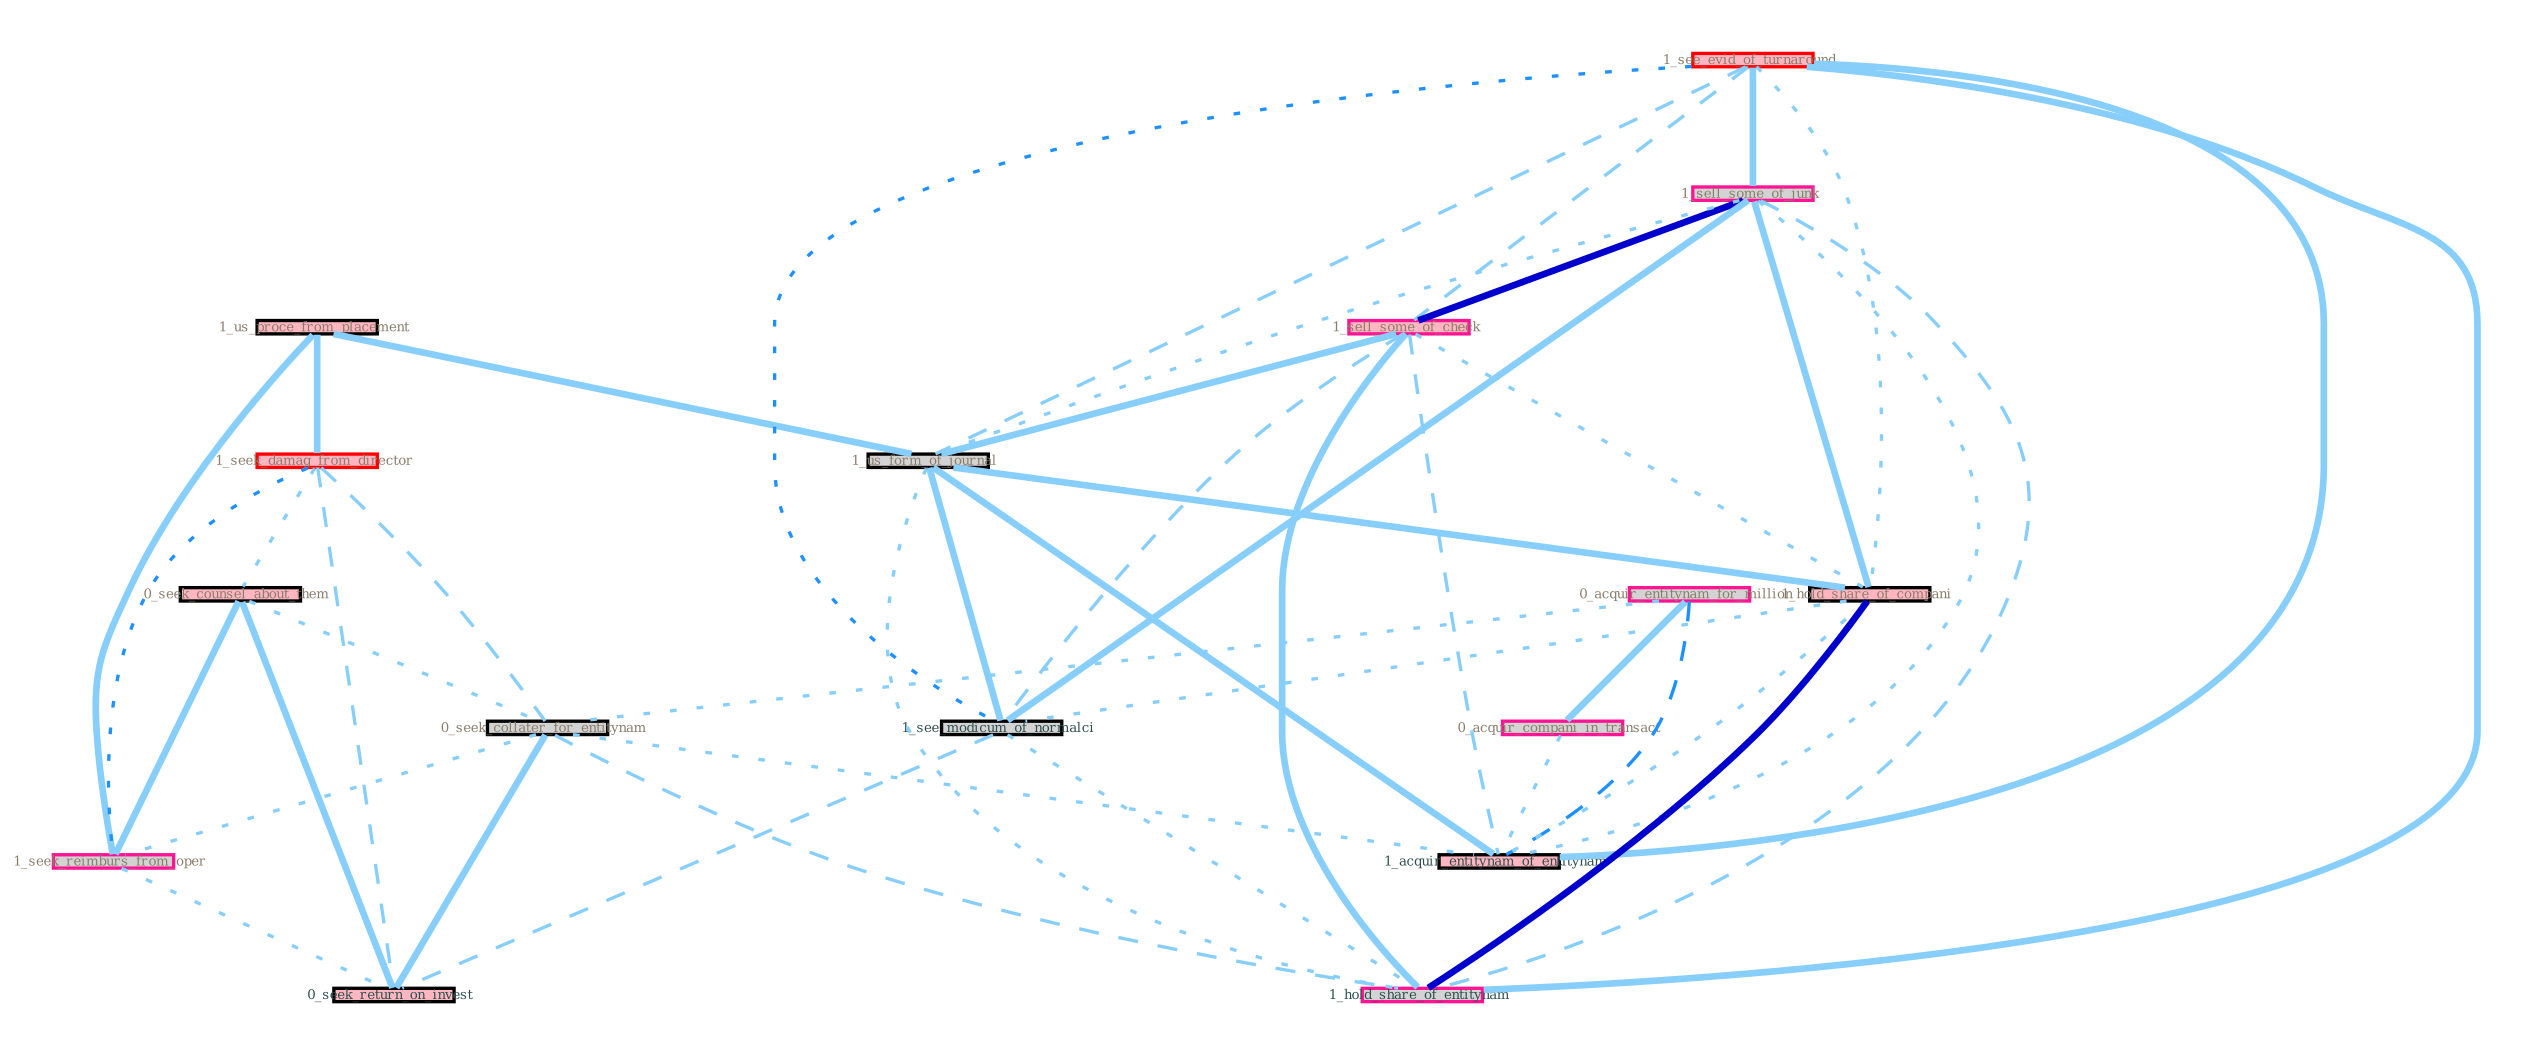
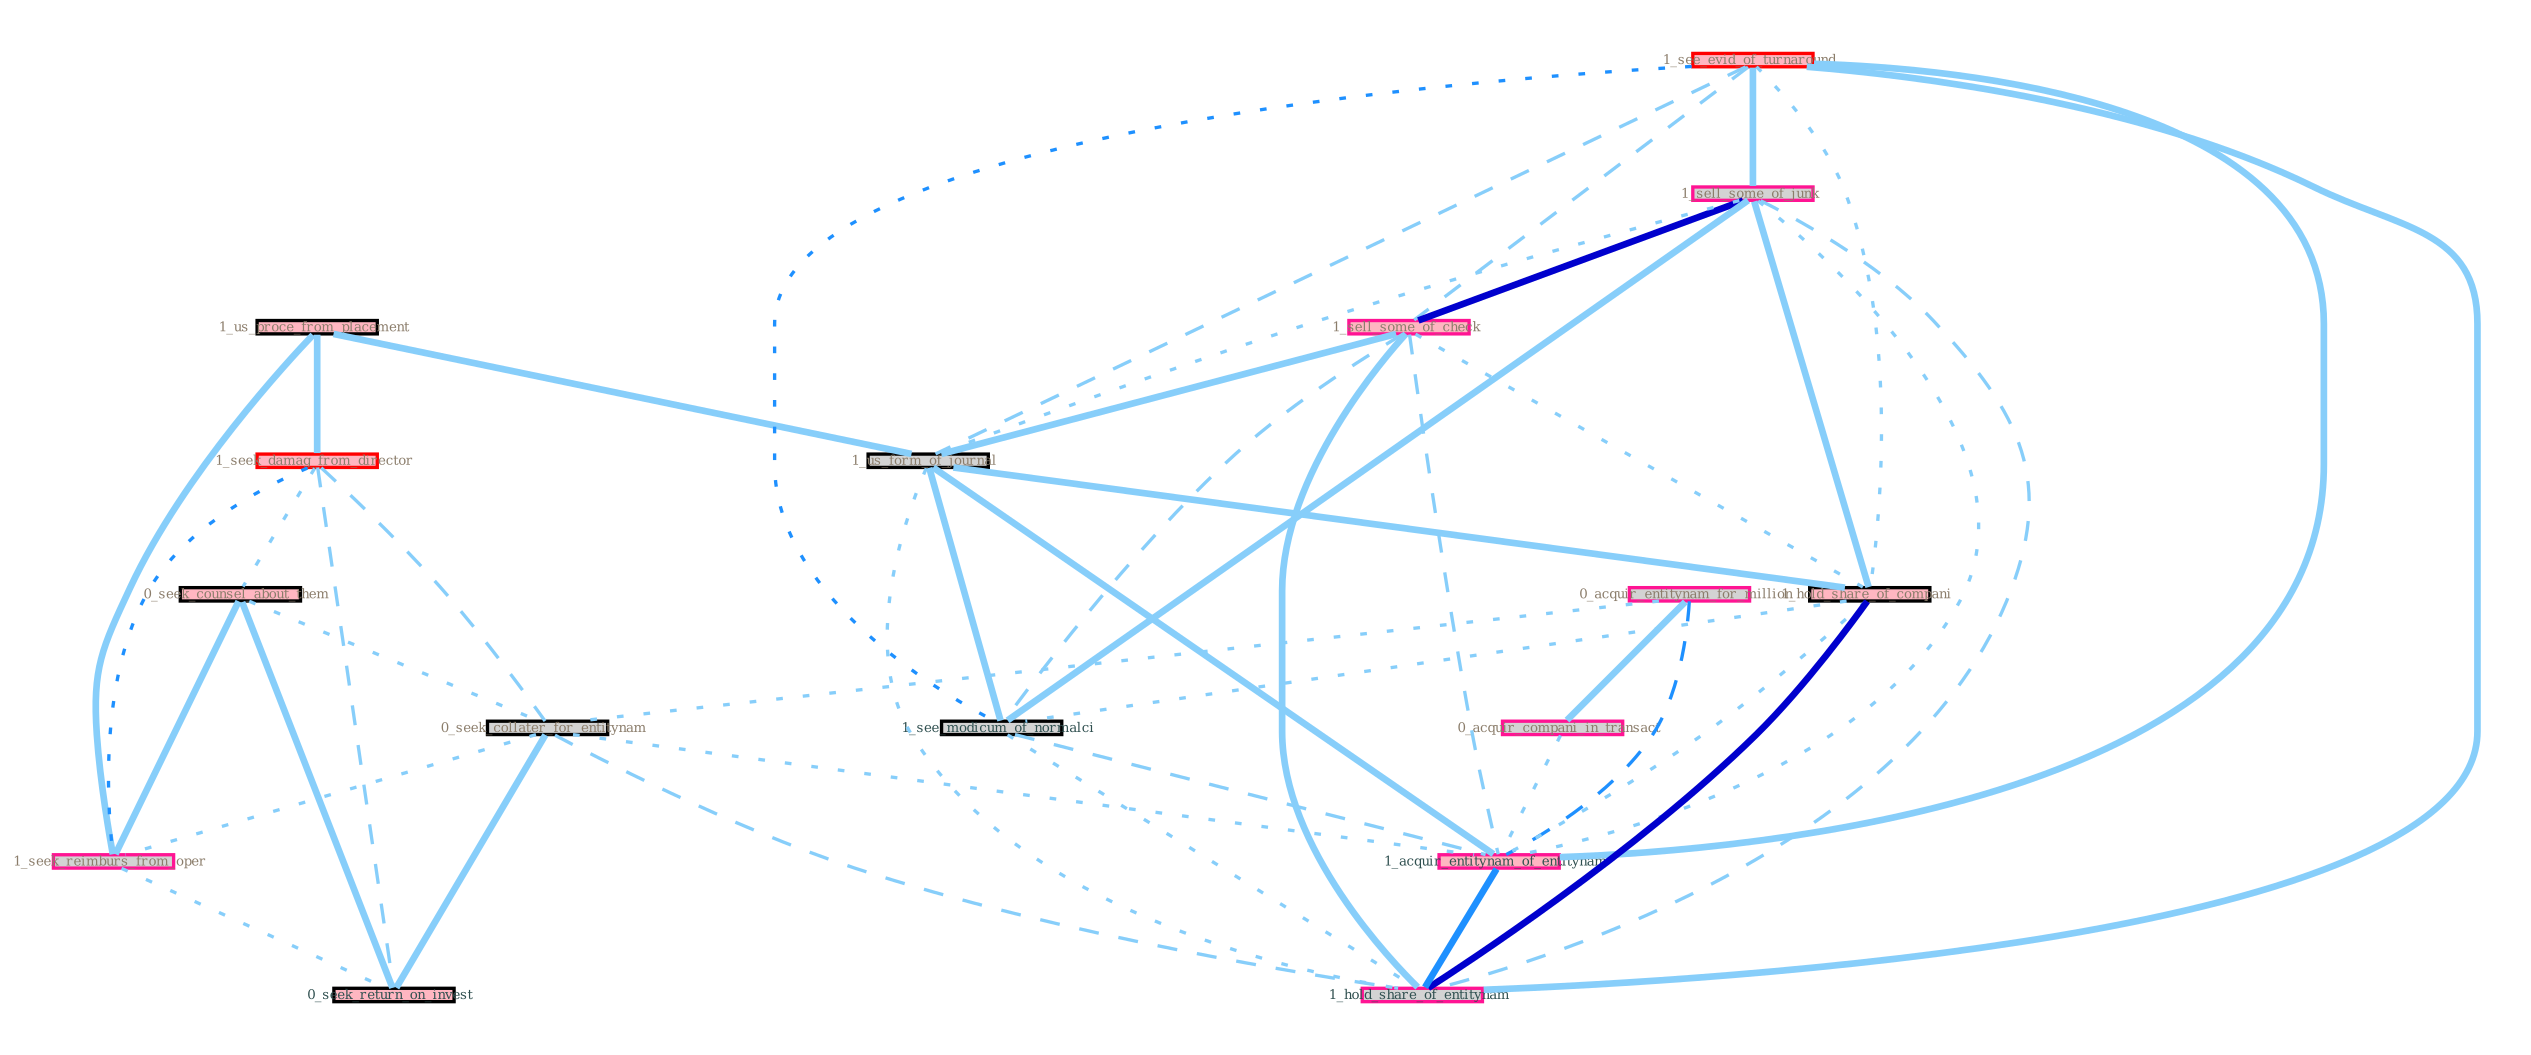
(1499, 861) -> (1499, 861)
(698, 862) -> (1250, 795)
none -> (1461, 928)
